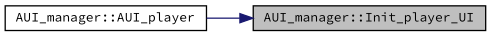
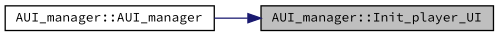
(106, 18) -> (110, 18)
